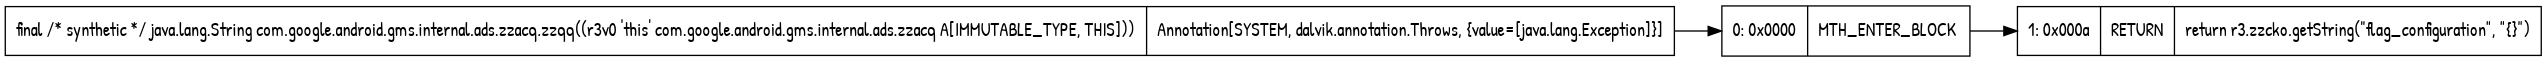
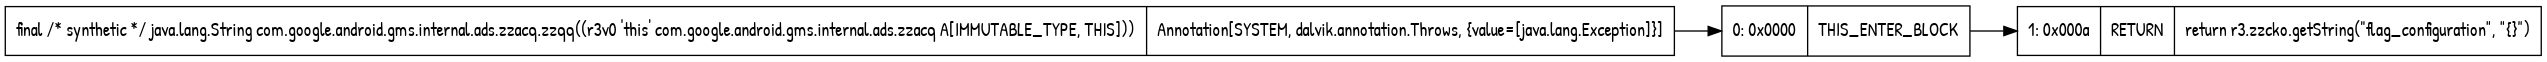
(1888, 30) -> (1889, 30)
